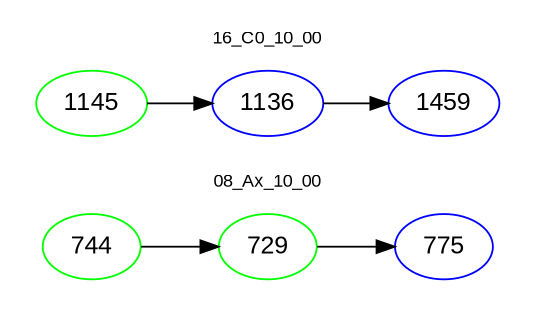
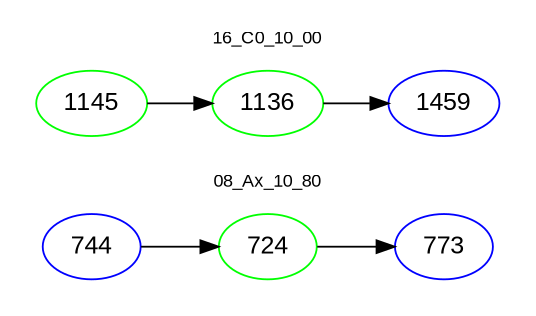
(268, 103) -> (268, 103)
(268, 182) -> (268, 182)
(92, 247) -> (92, 247)
(268, 247) -> (268, 247)
(444, 247) -> (444, 247)
